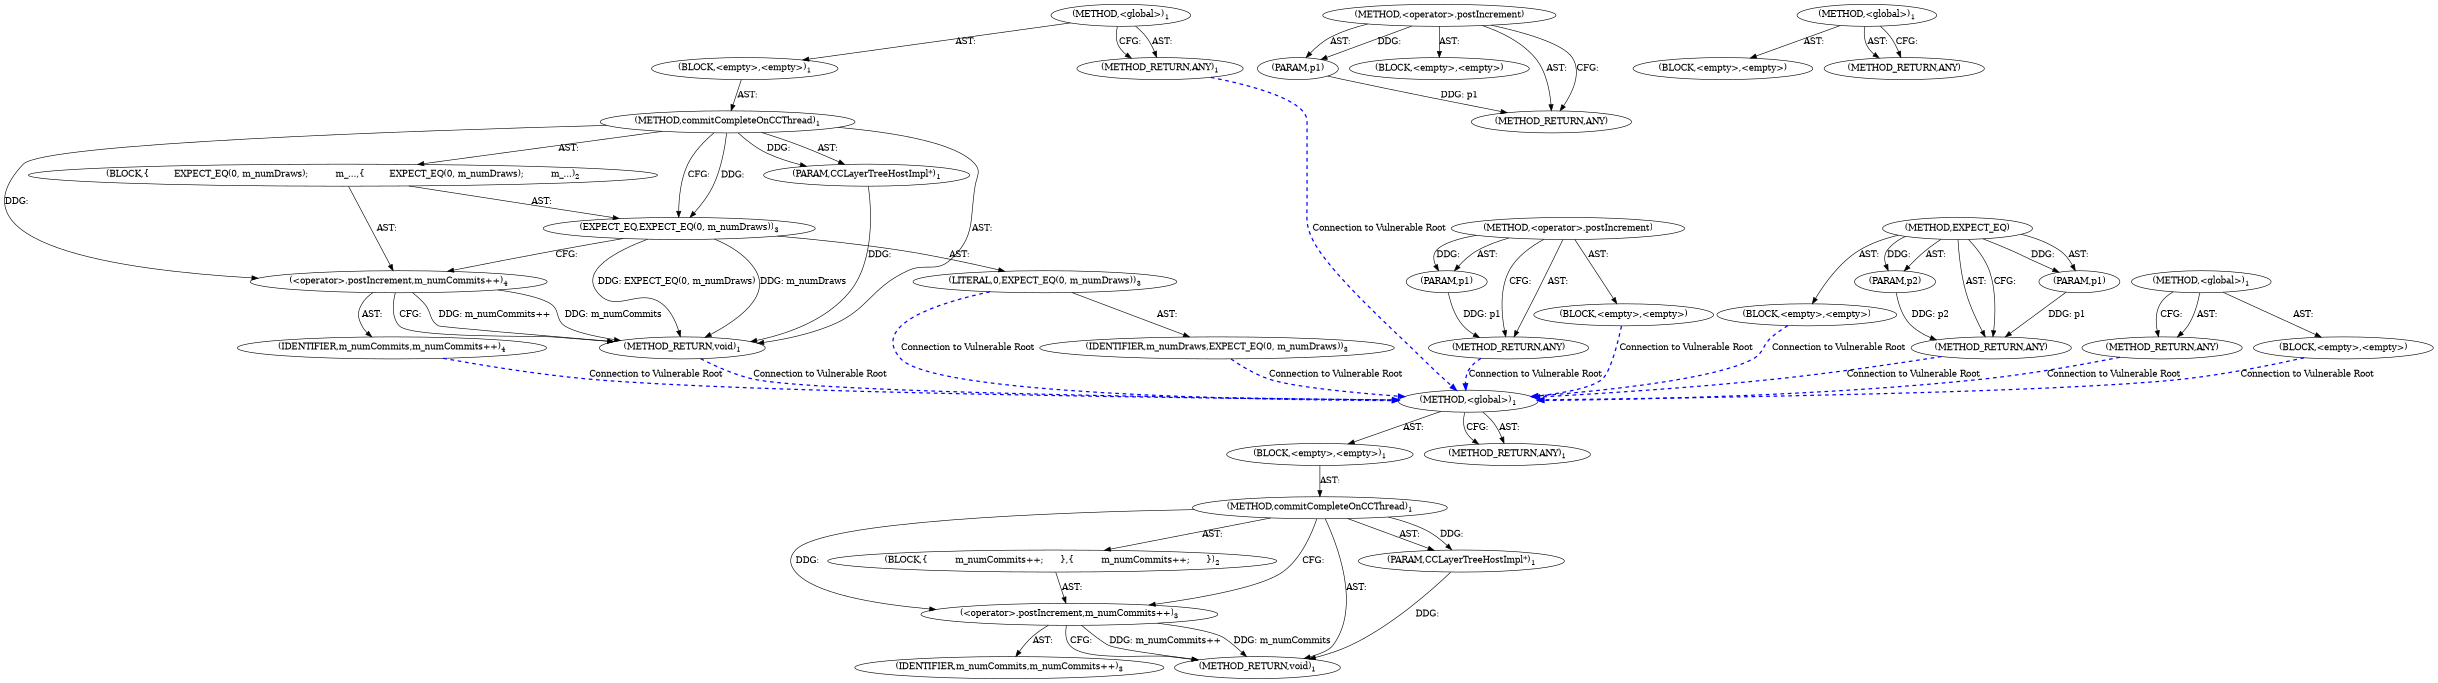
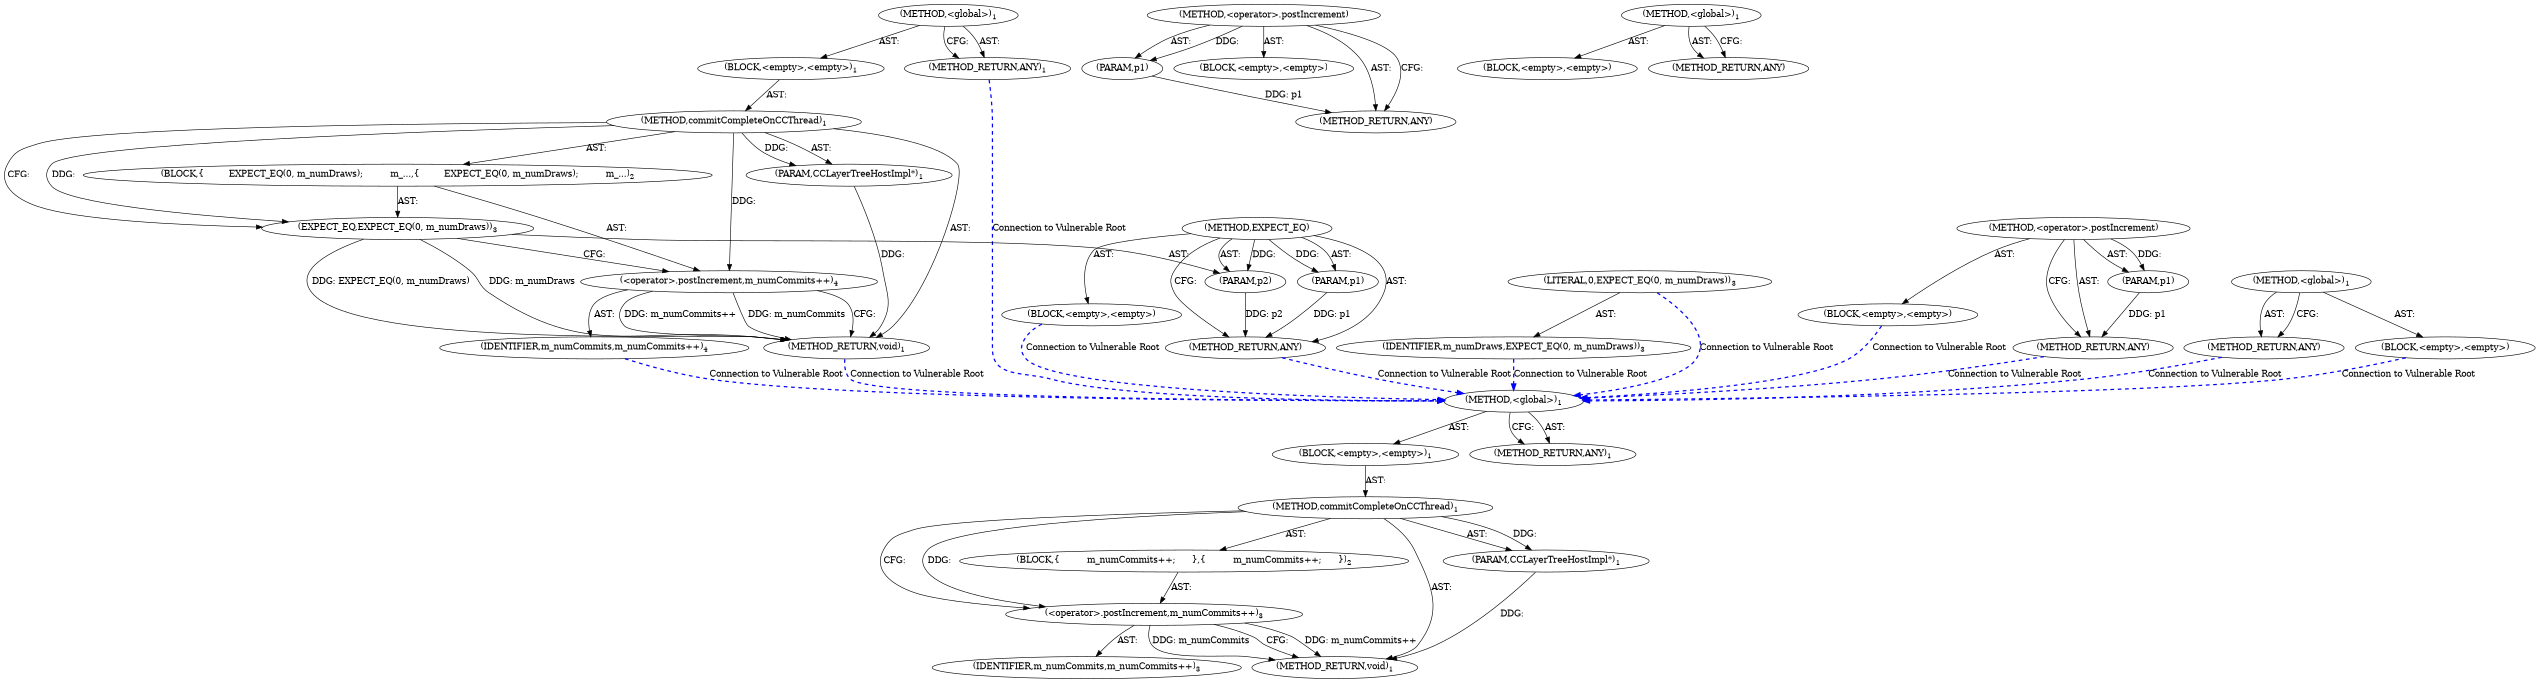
(889, 249) -> (864, 241)
